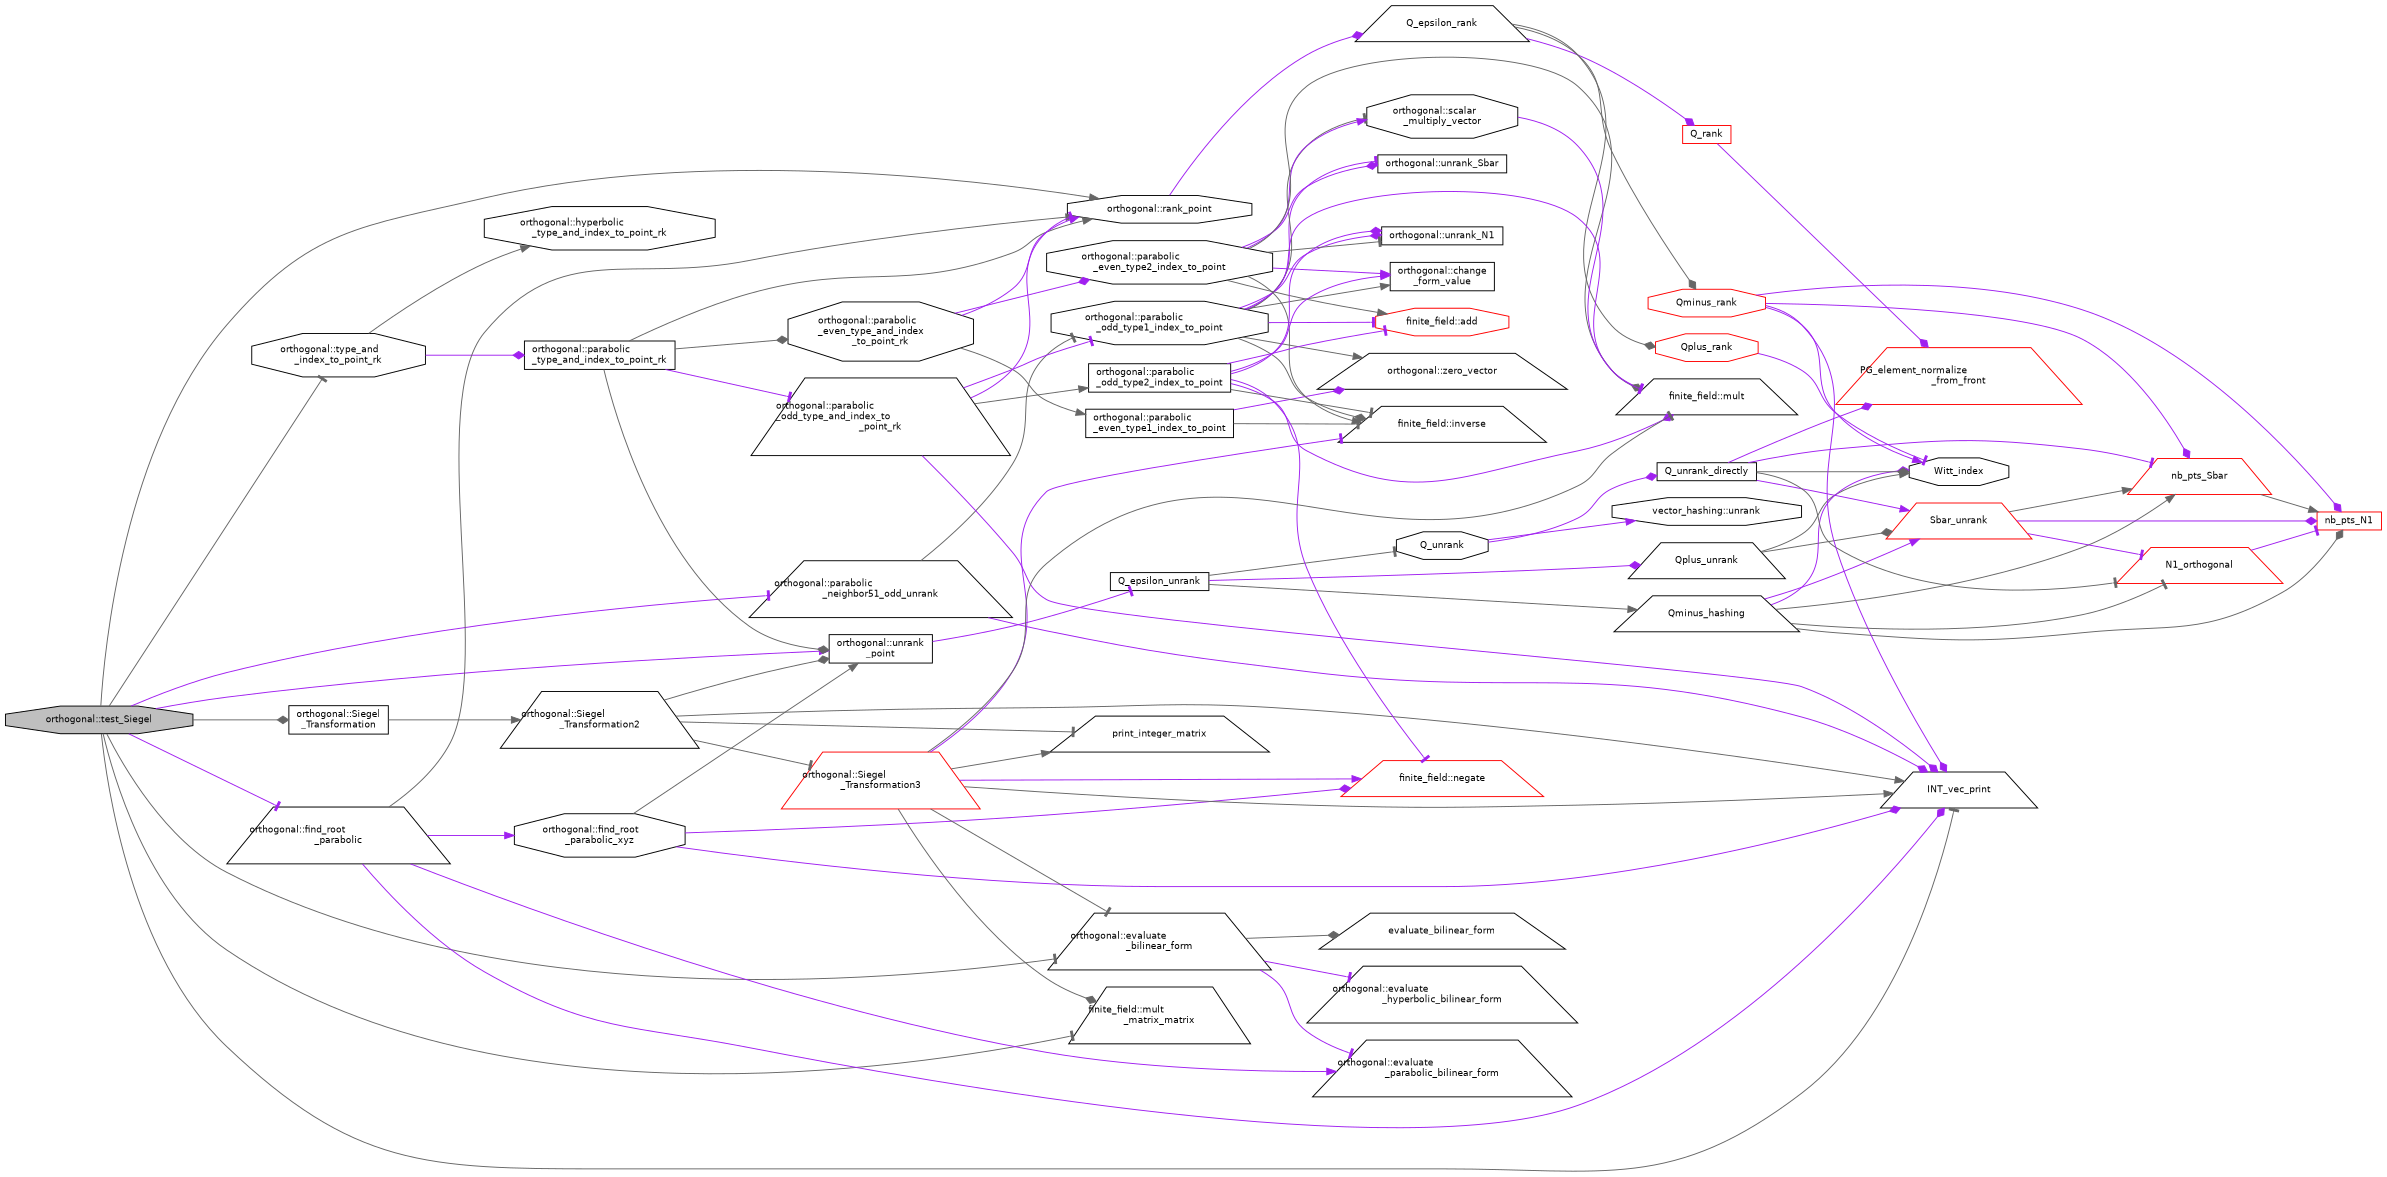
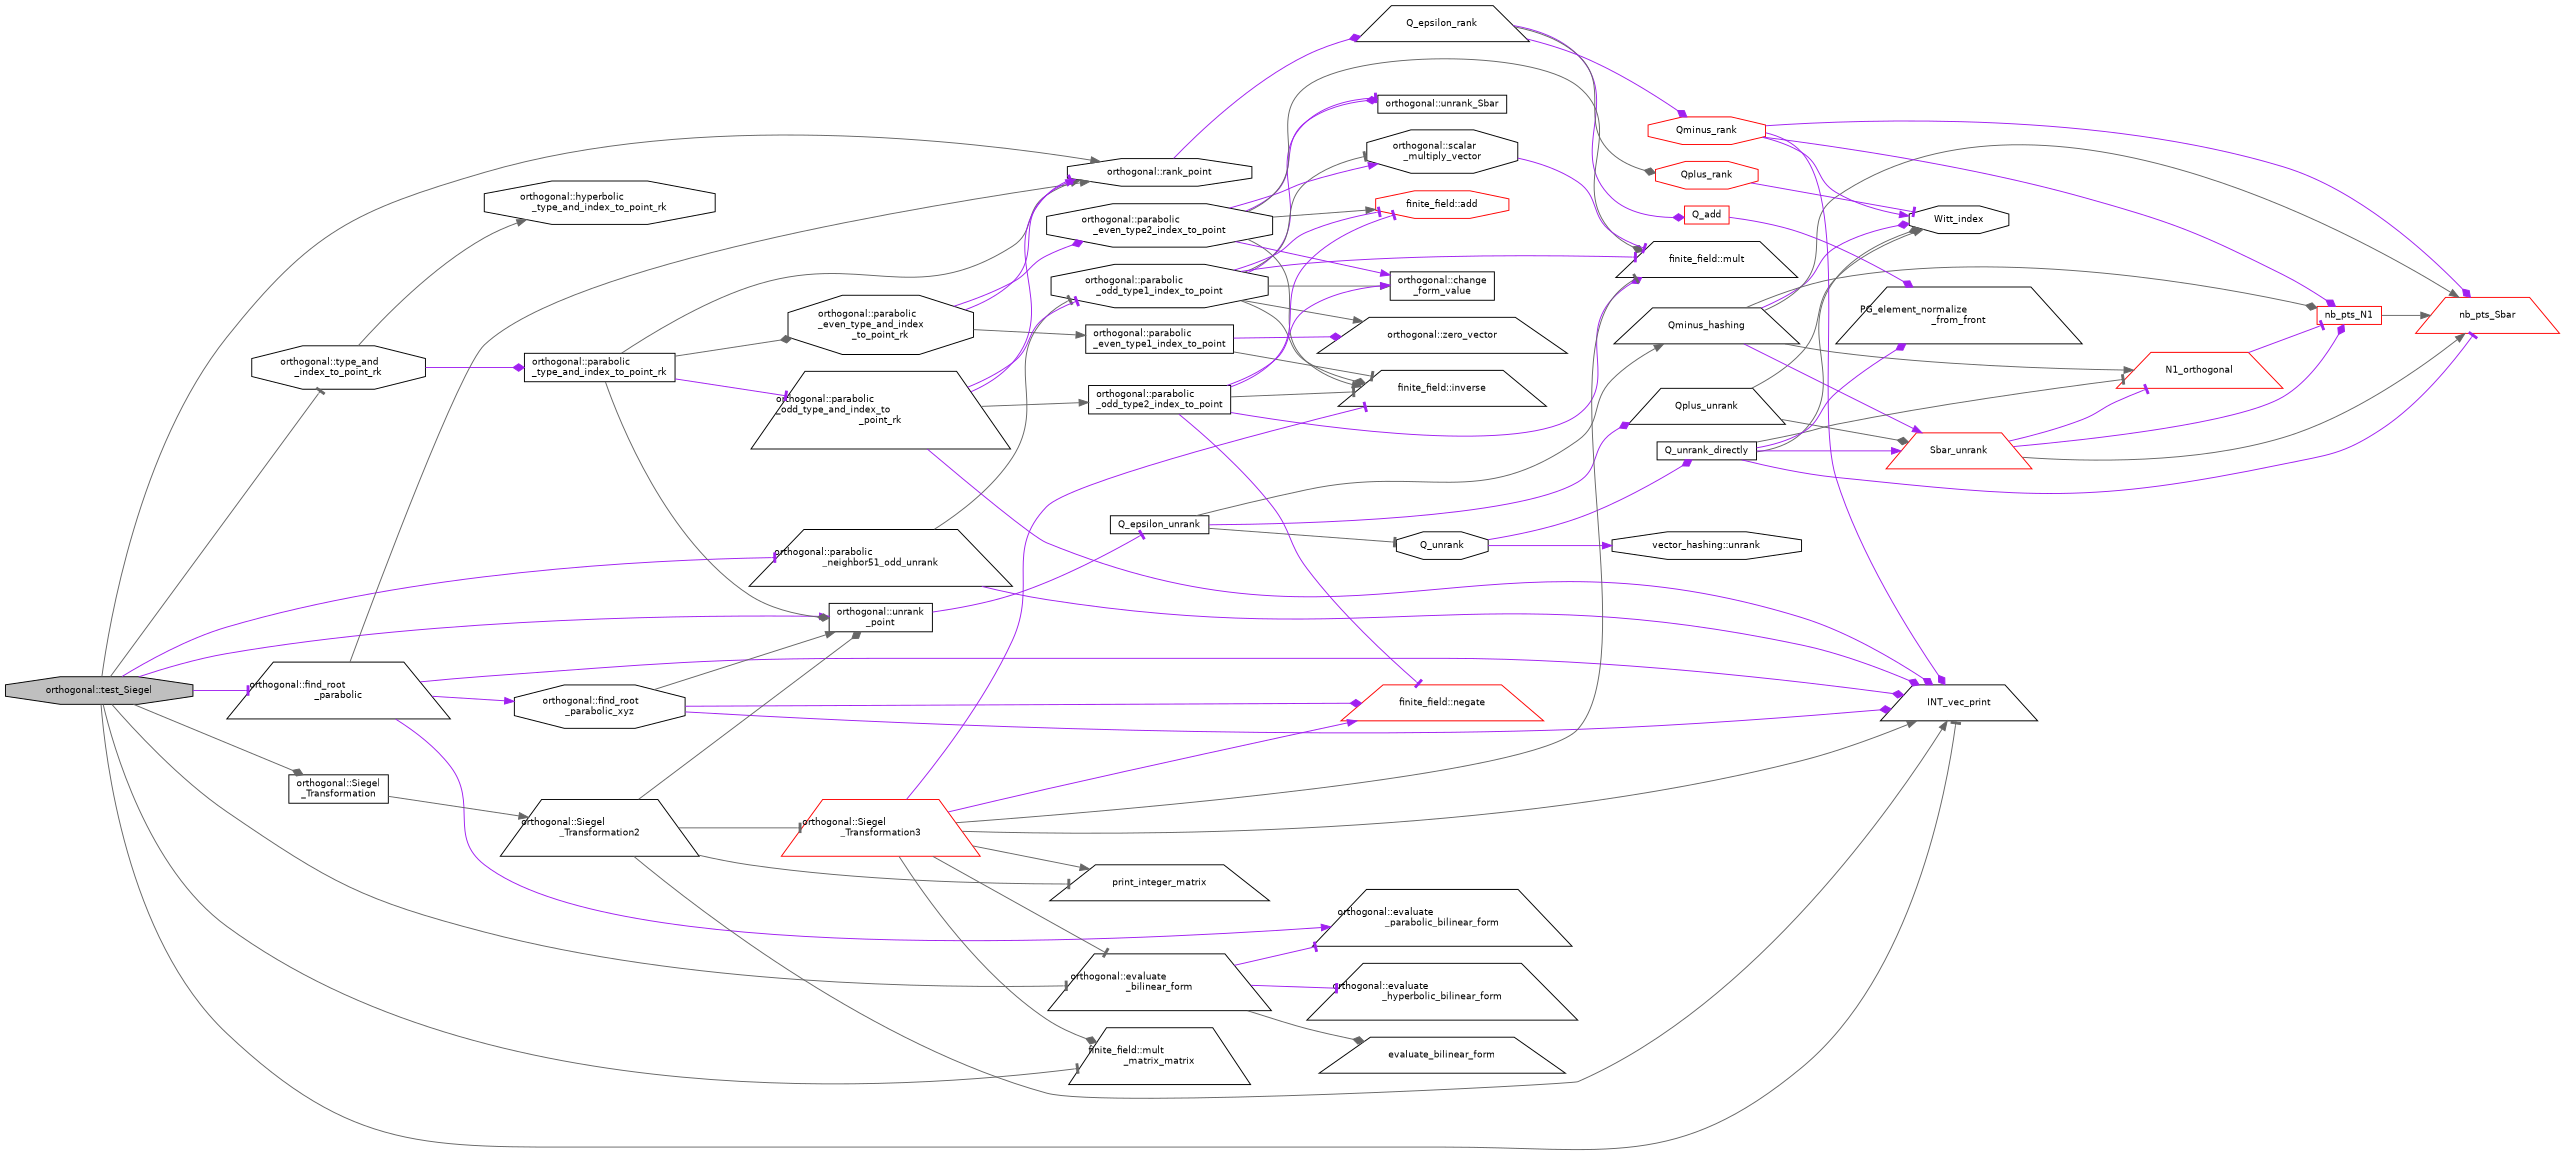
(1707, 135) -> (1707, 215)
(1617, 162) -> (1605, 67)
(1442, 236) -> none
(1959, 376) -> (1959, 315)
(2285, 502) -> (2401, 315)
(1979, 627) -> (1954, 363)
